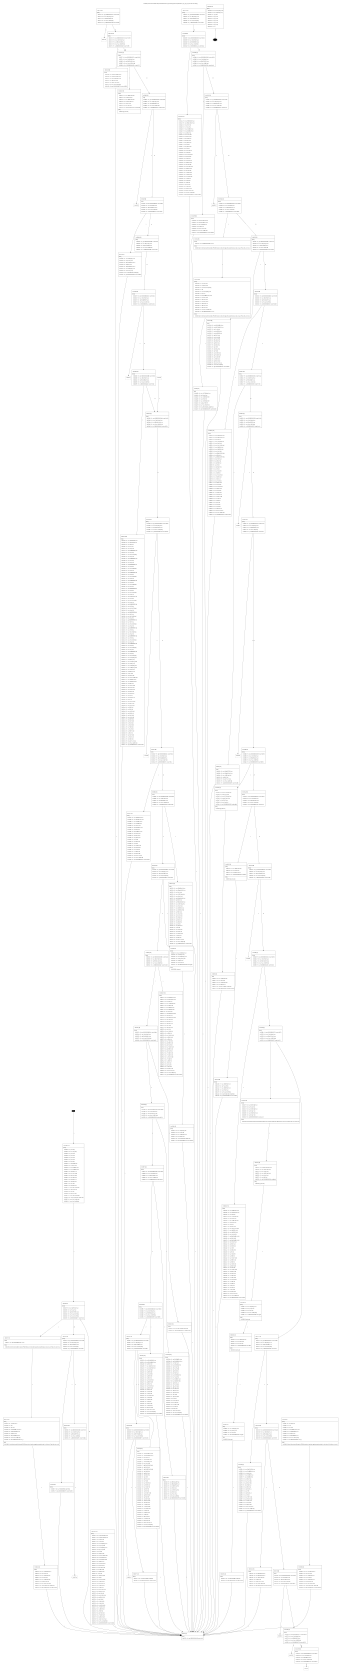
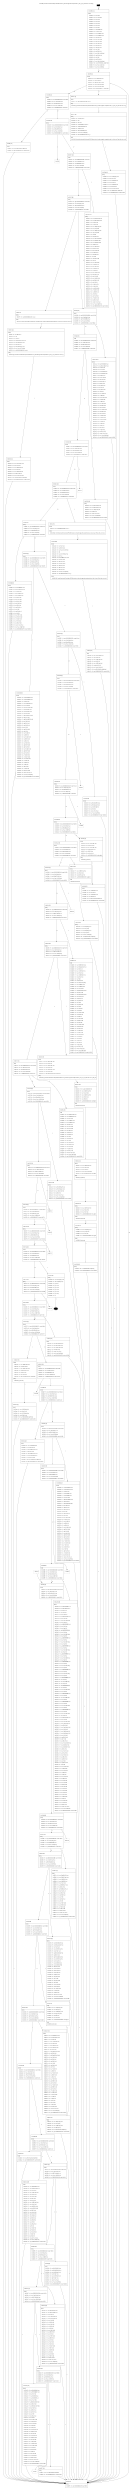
none -> (79, 161)
none -> (44, 317)
none -> (34, 1253)
none -> (24, 1412)
none -> (68, 1522)
